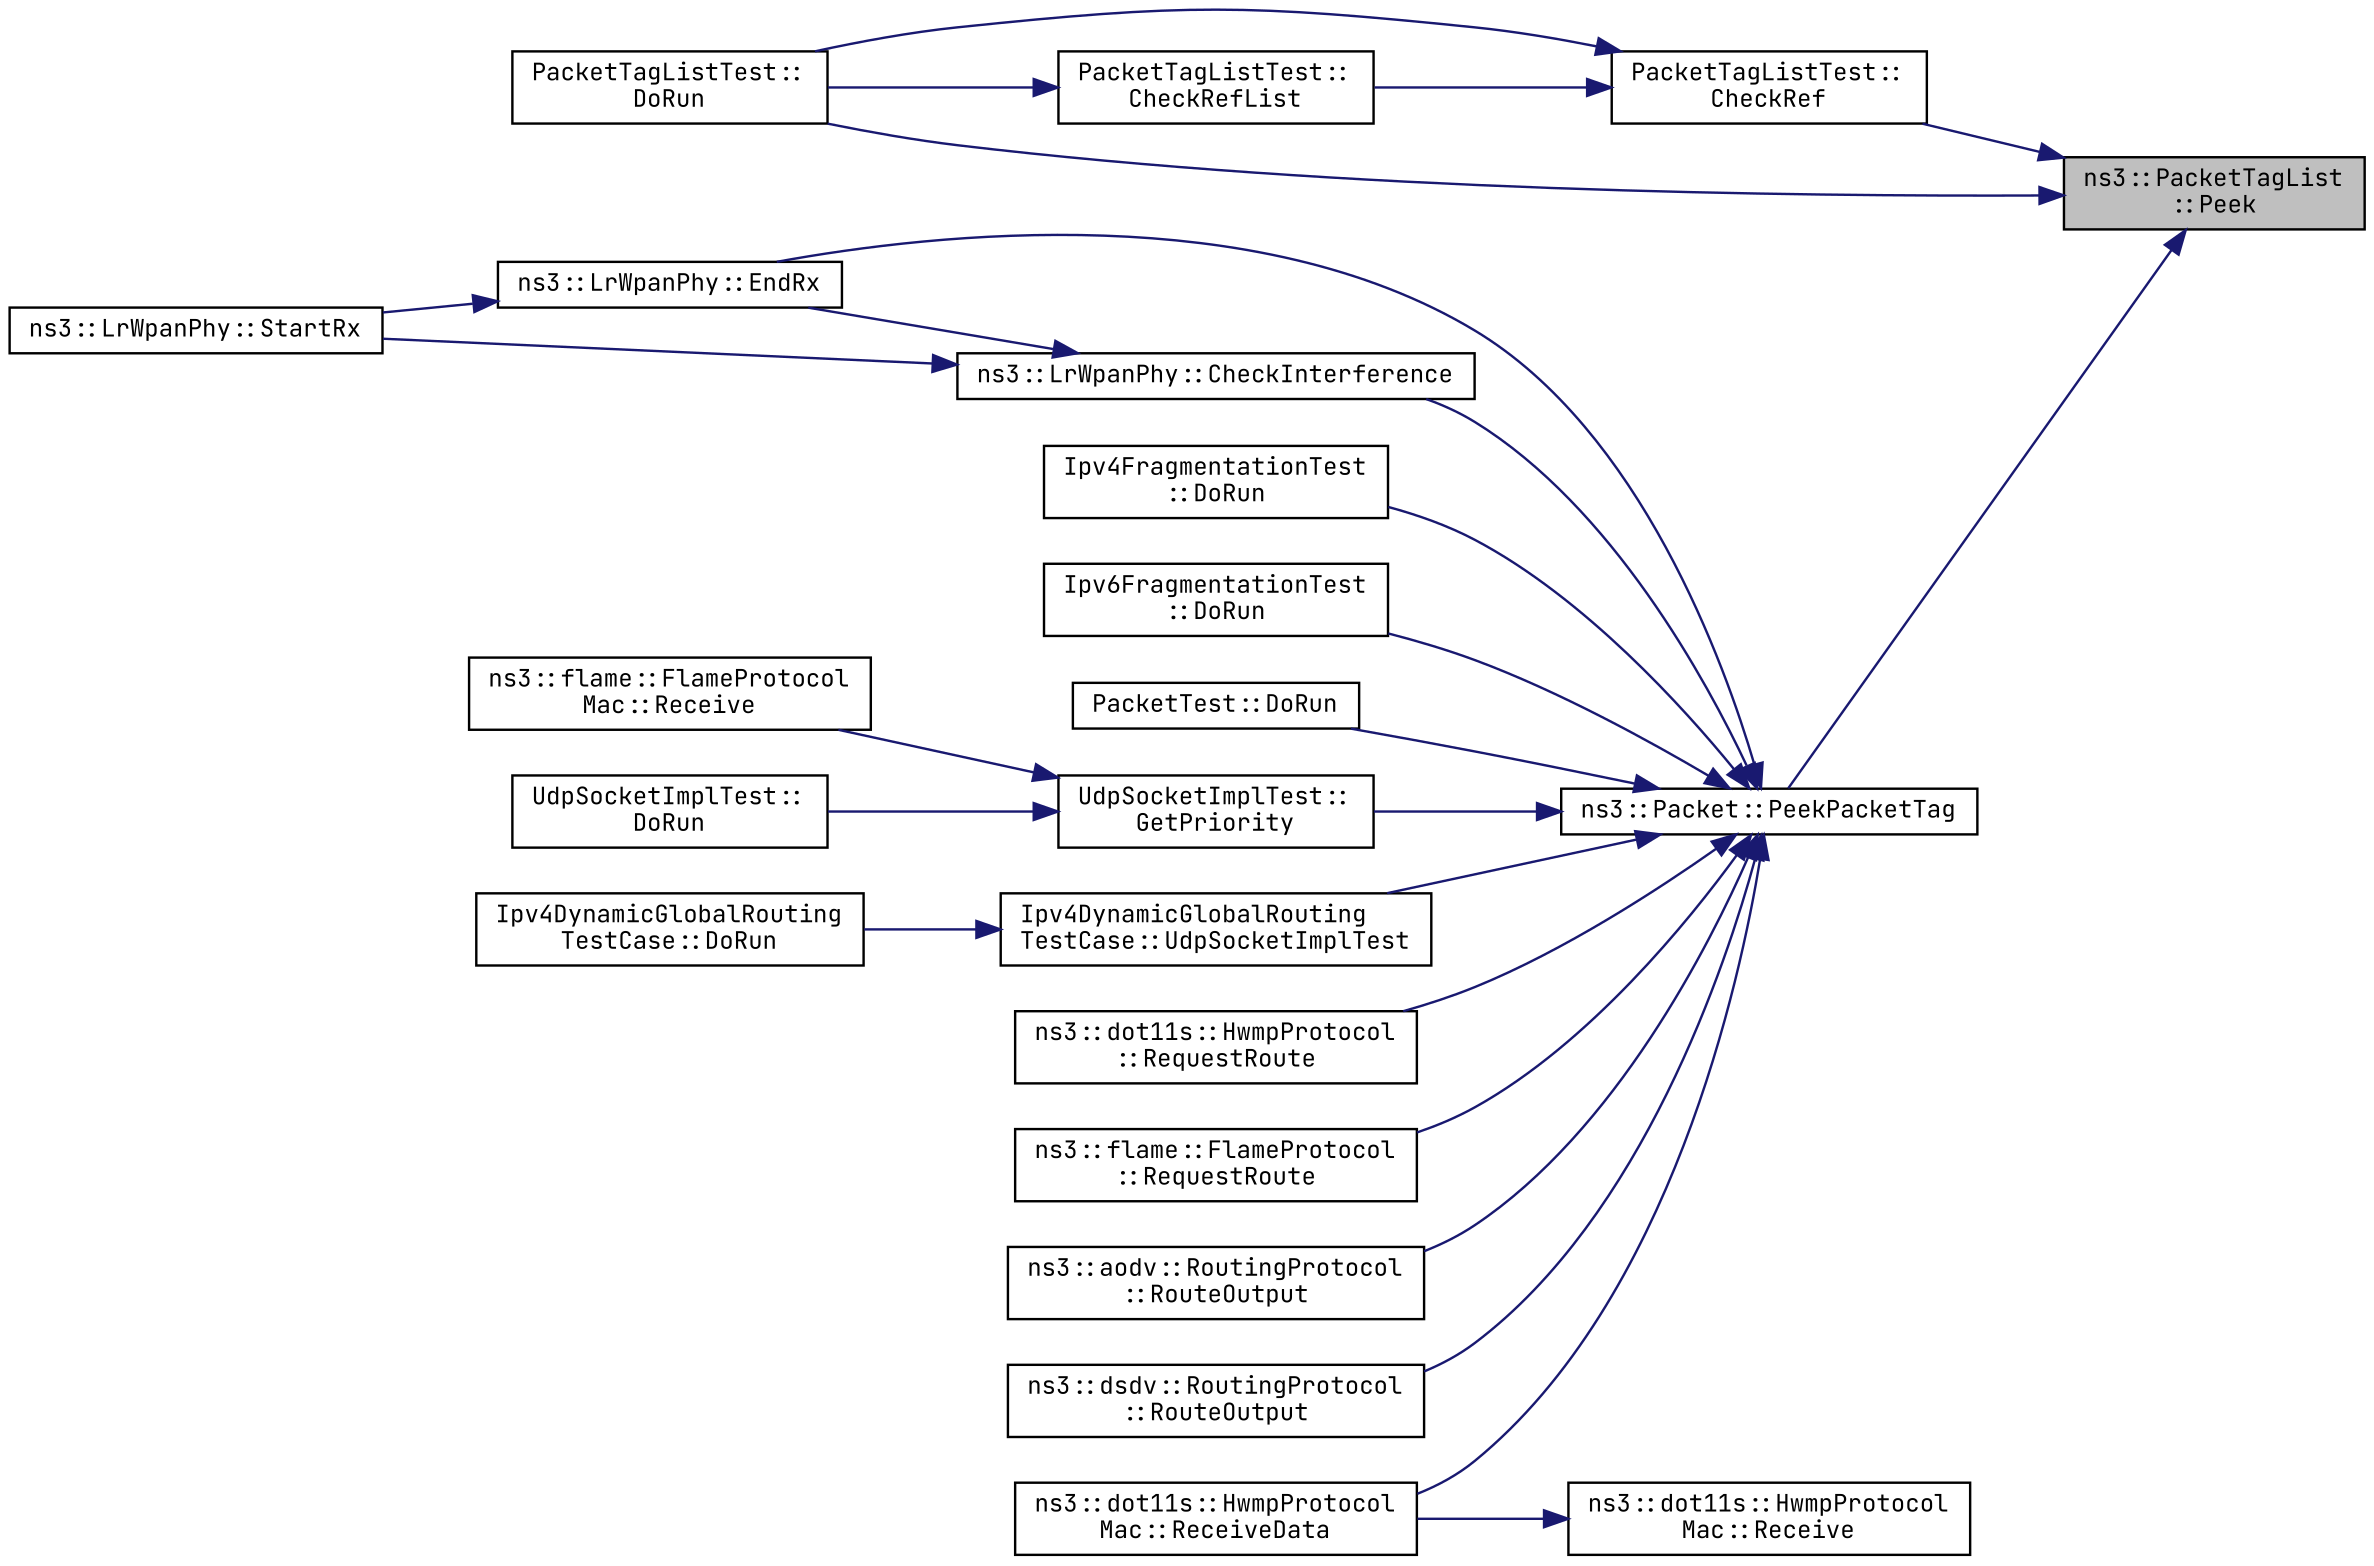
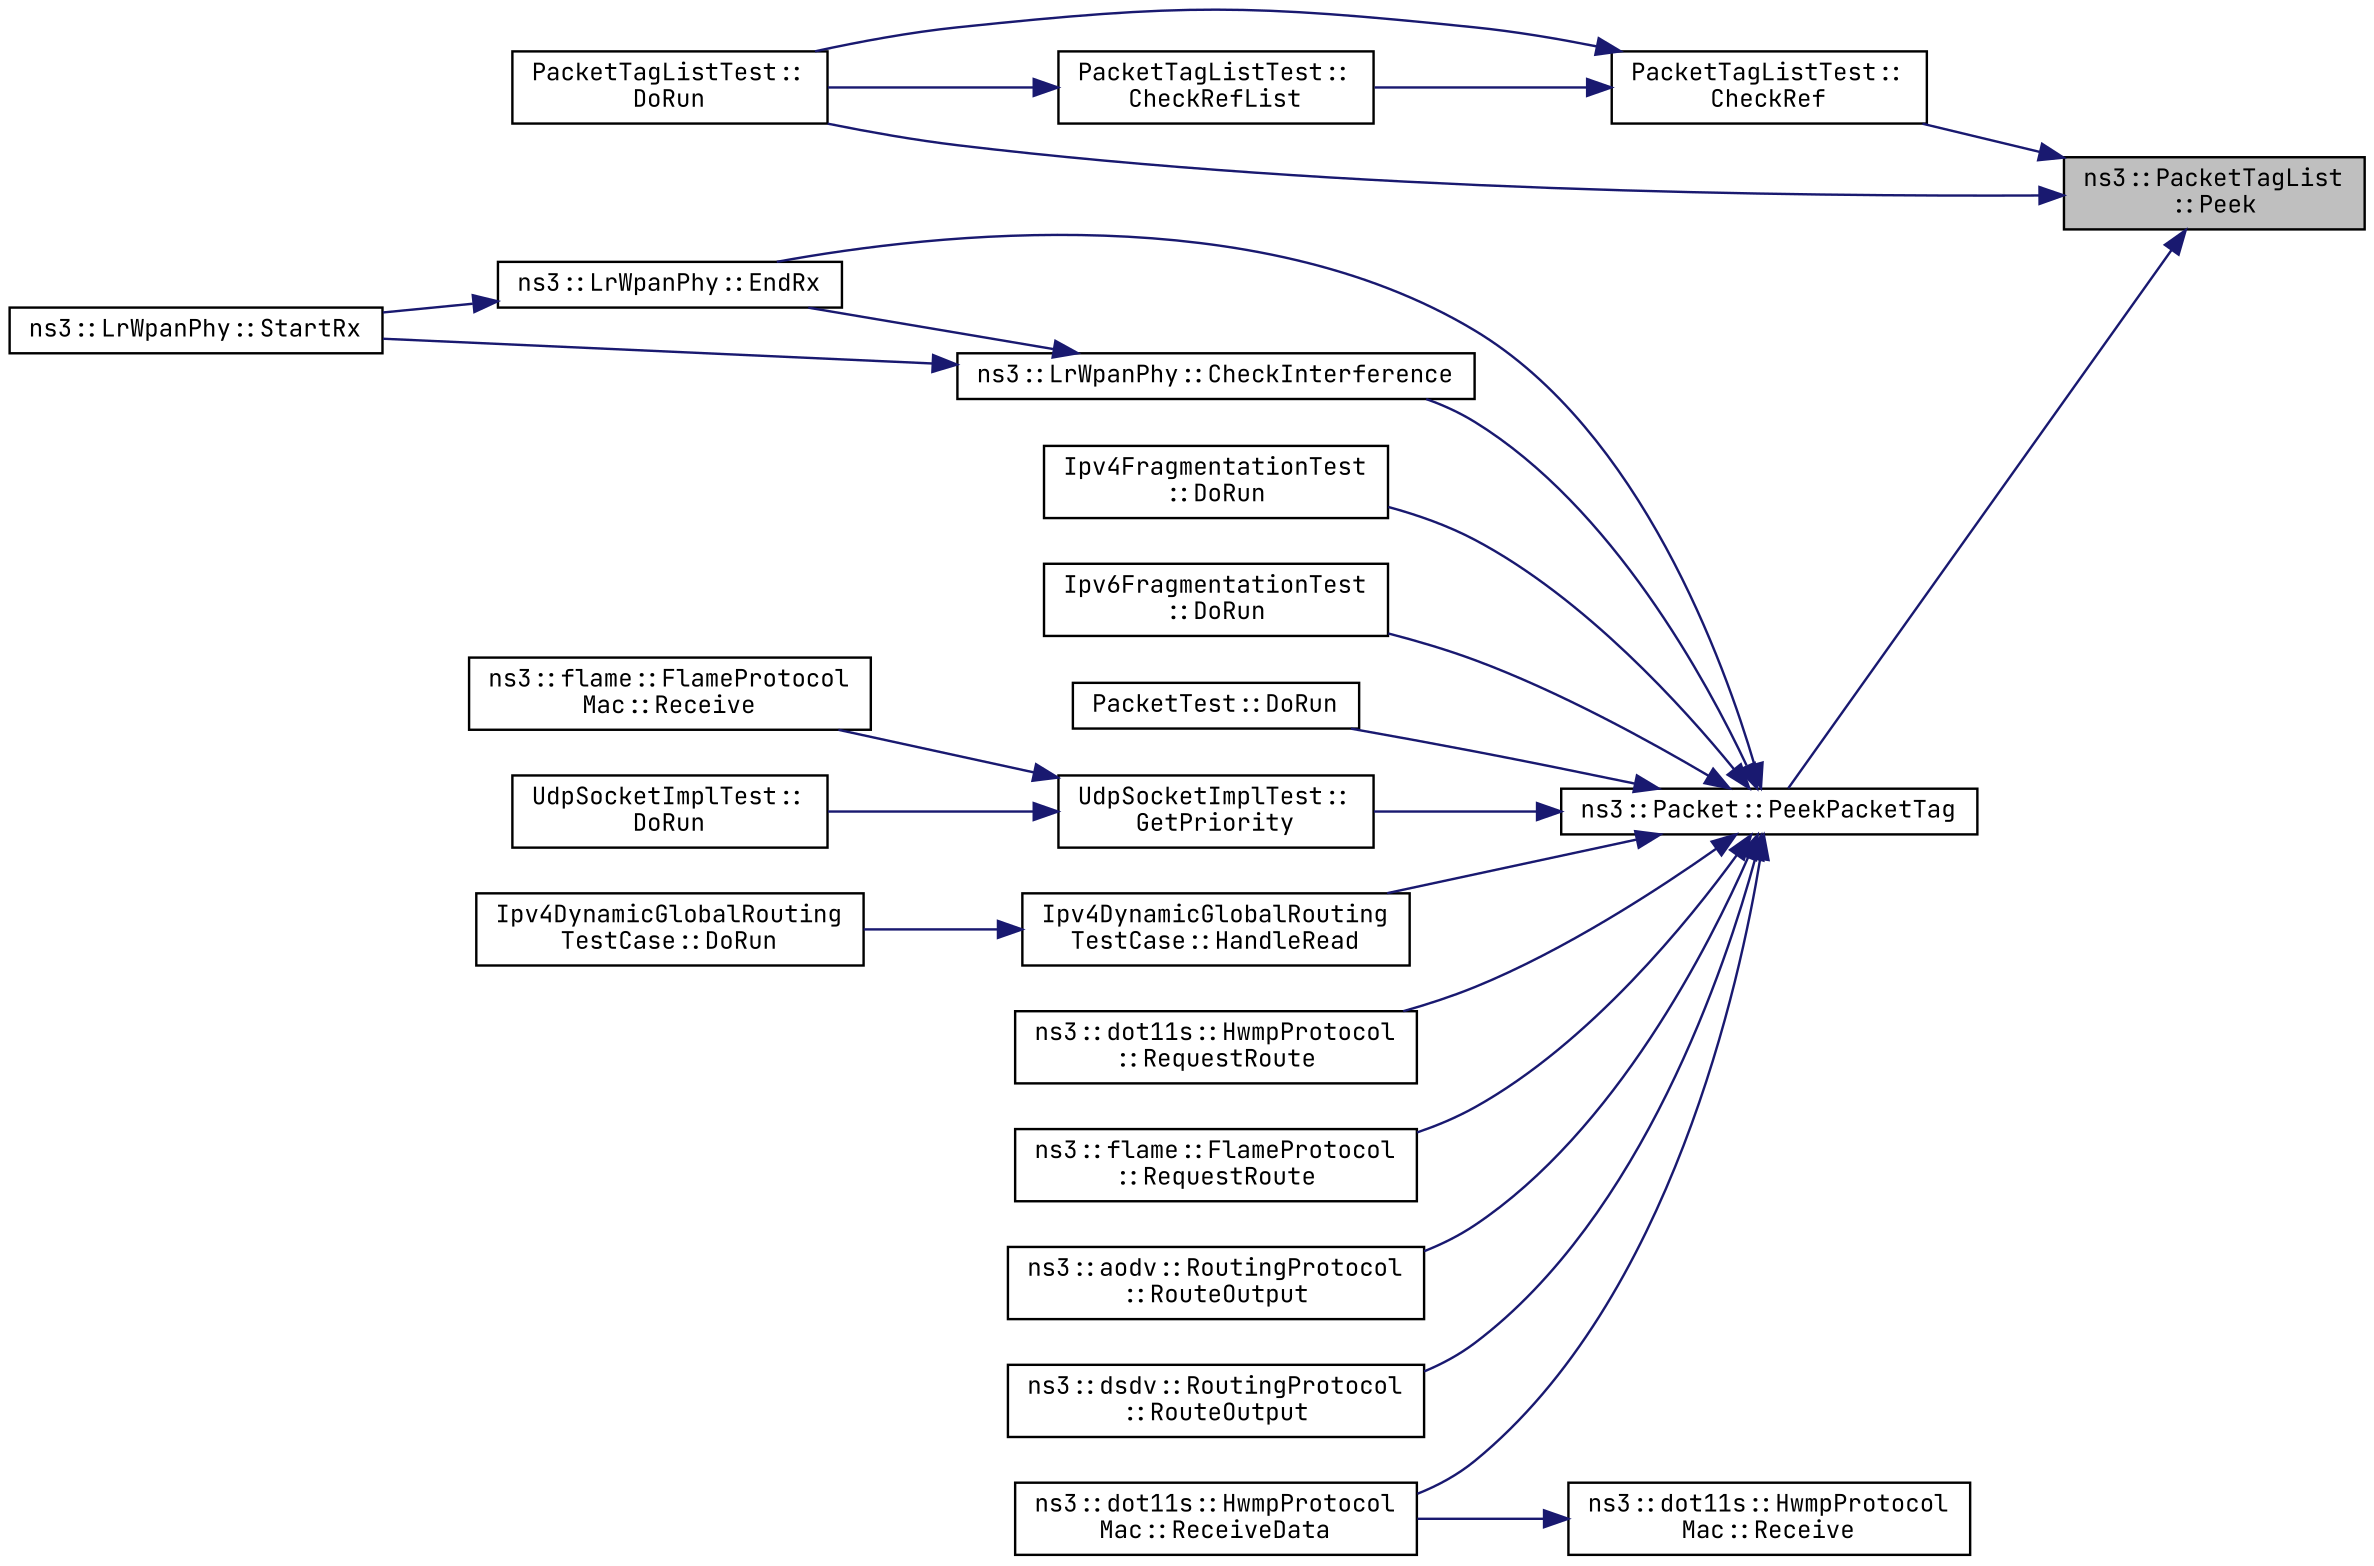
(1216, 929) -> (1216, 929)
